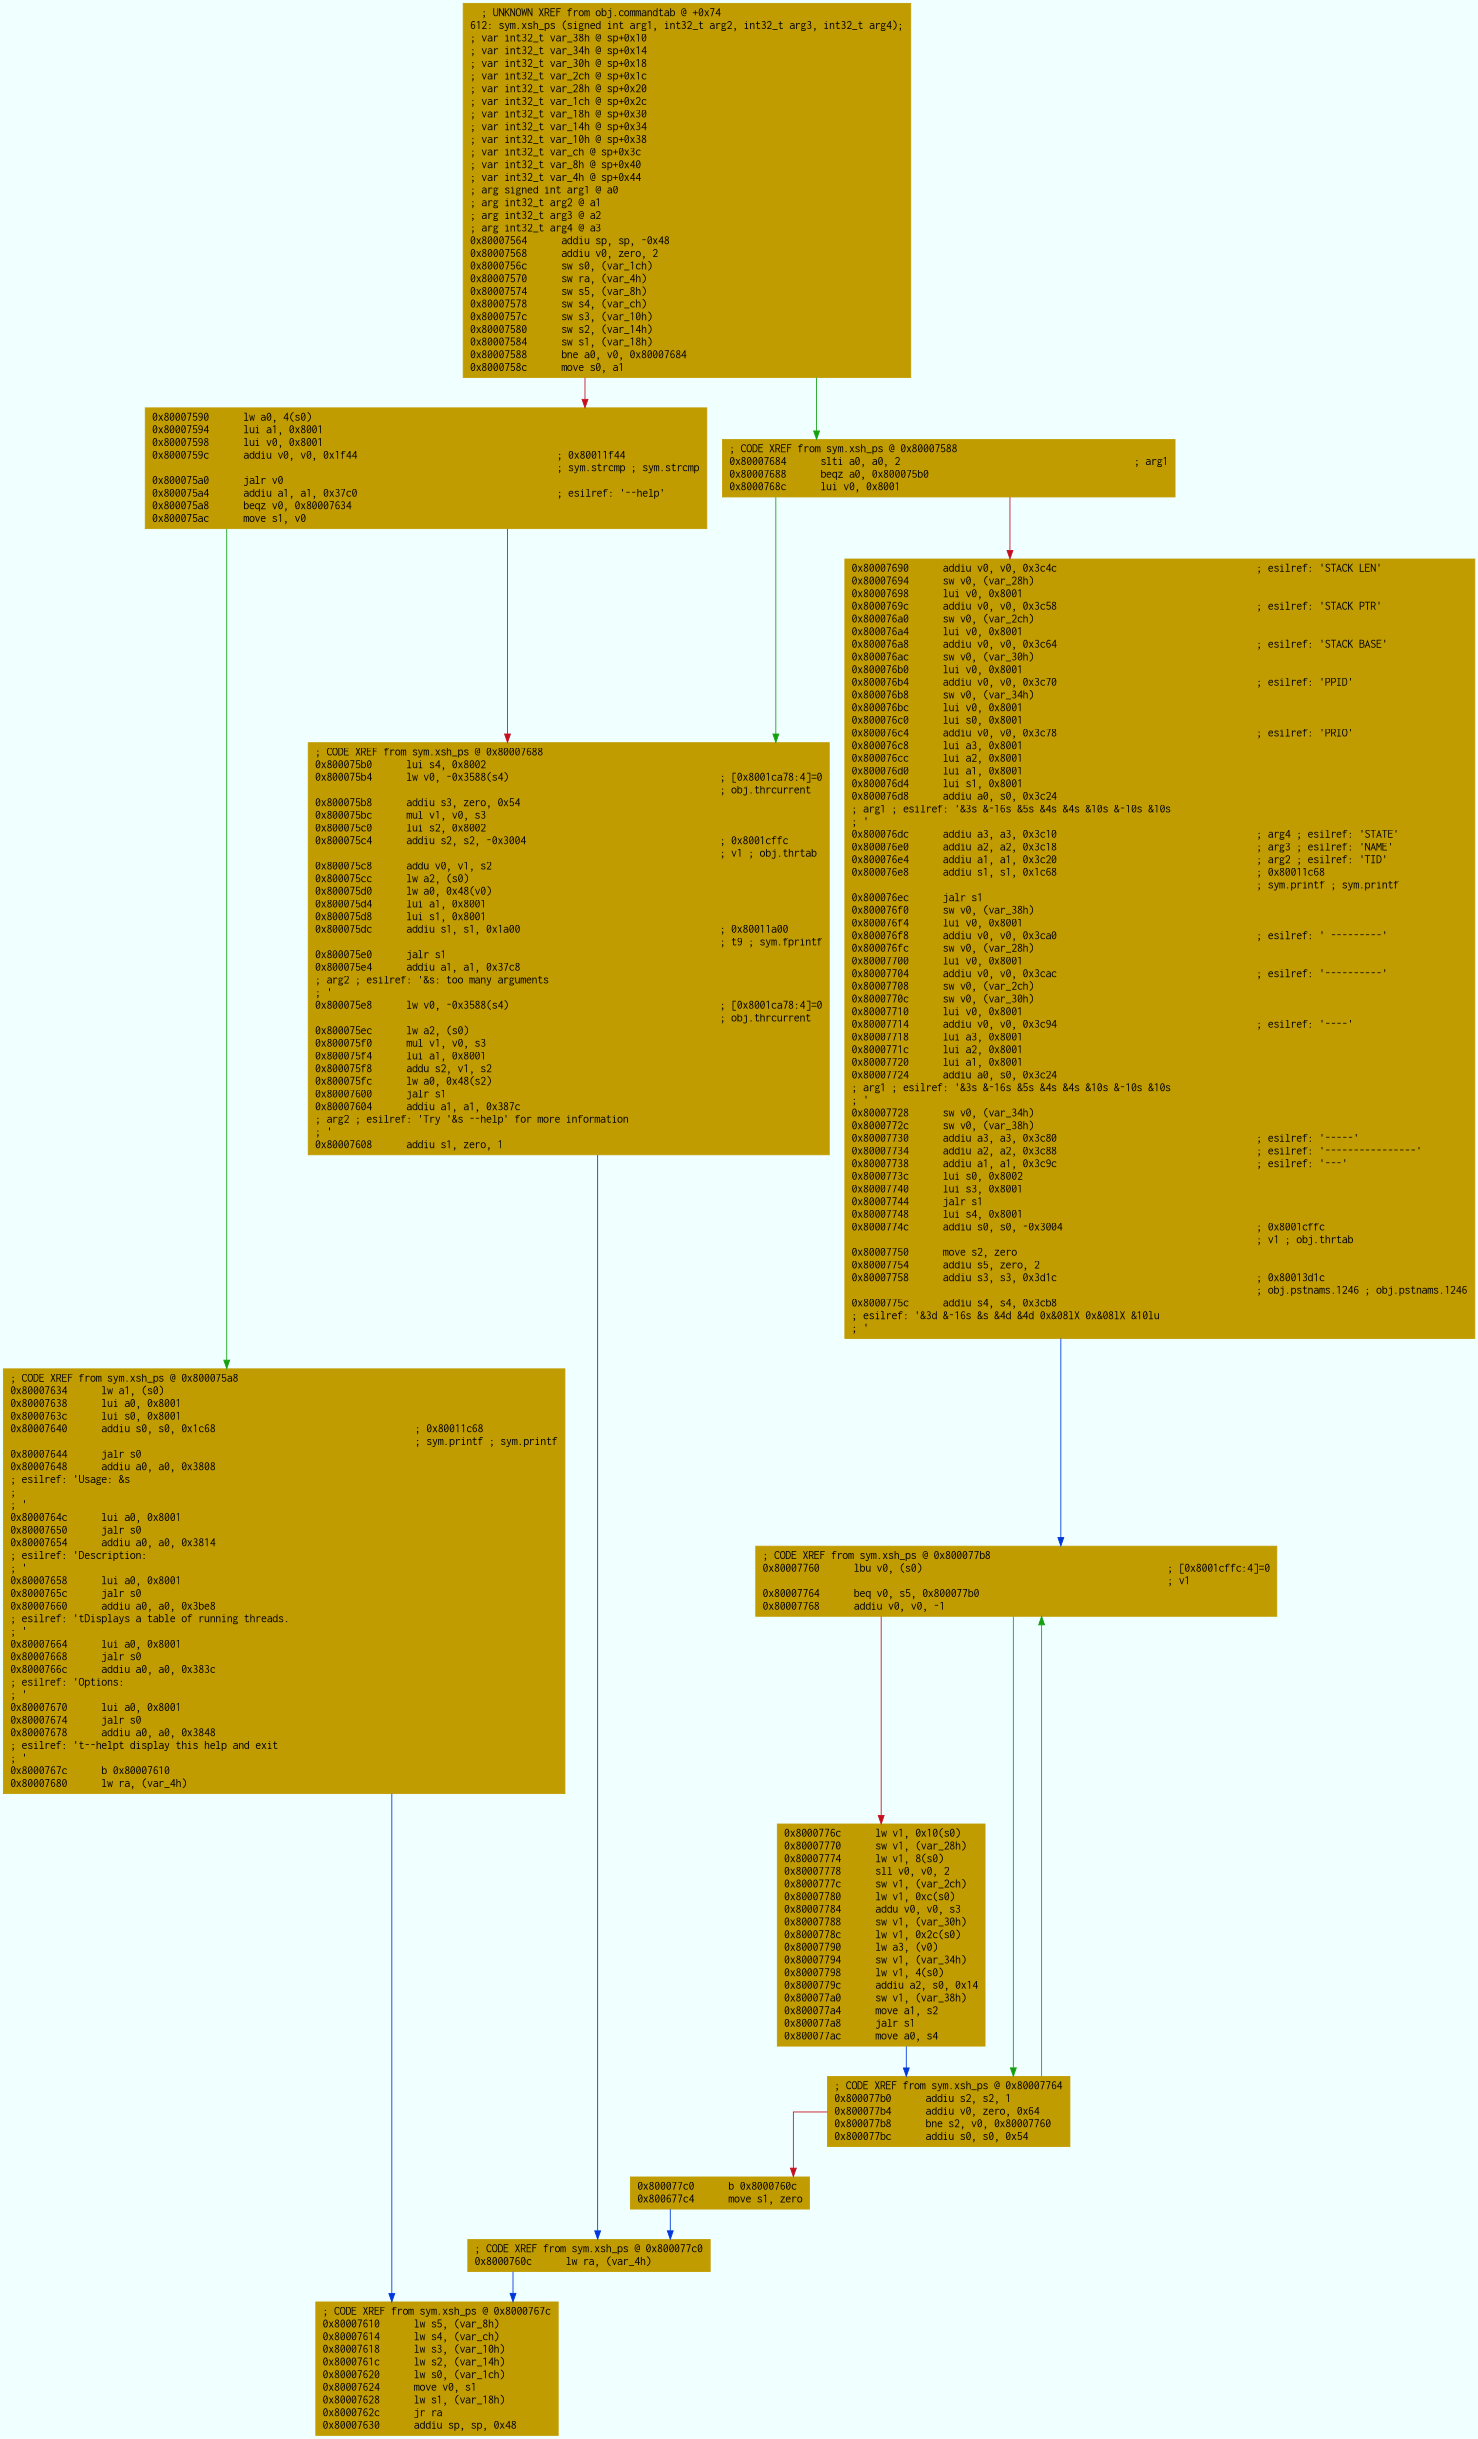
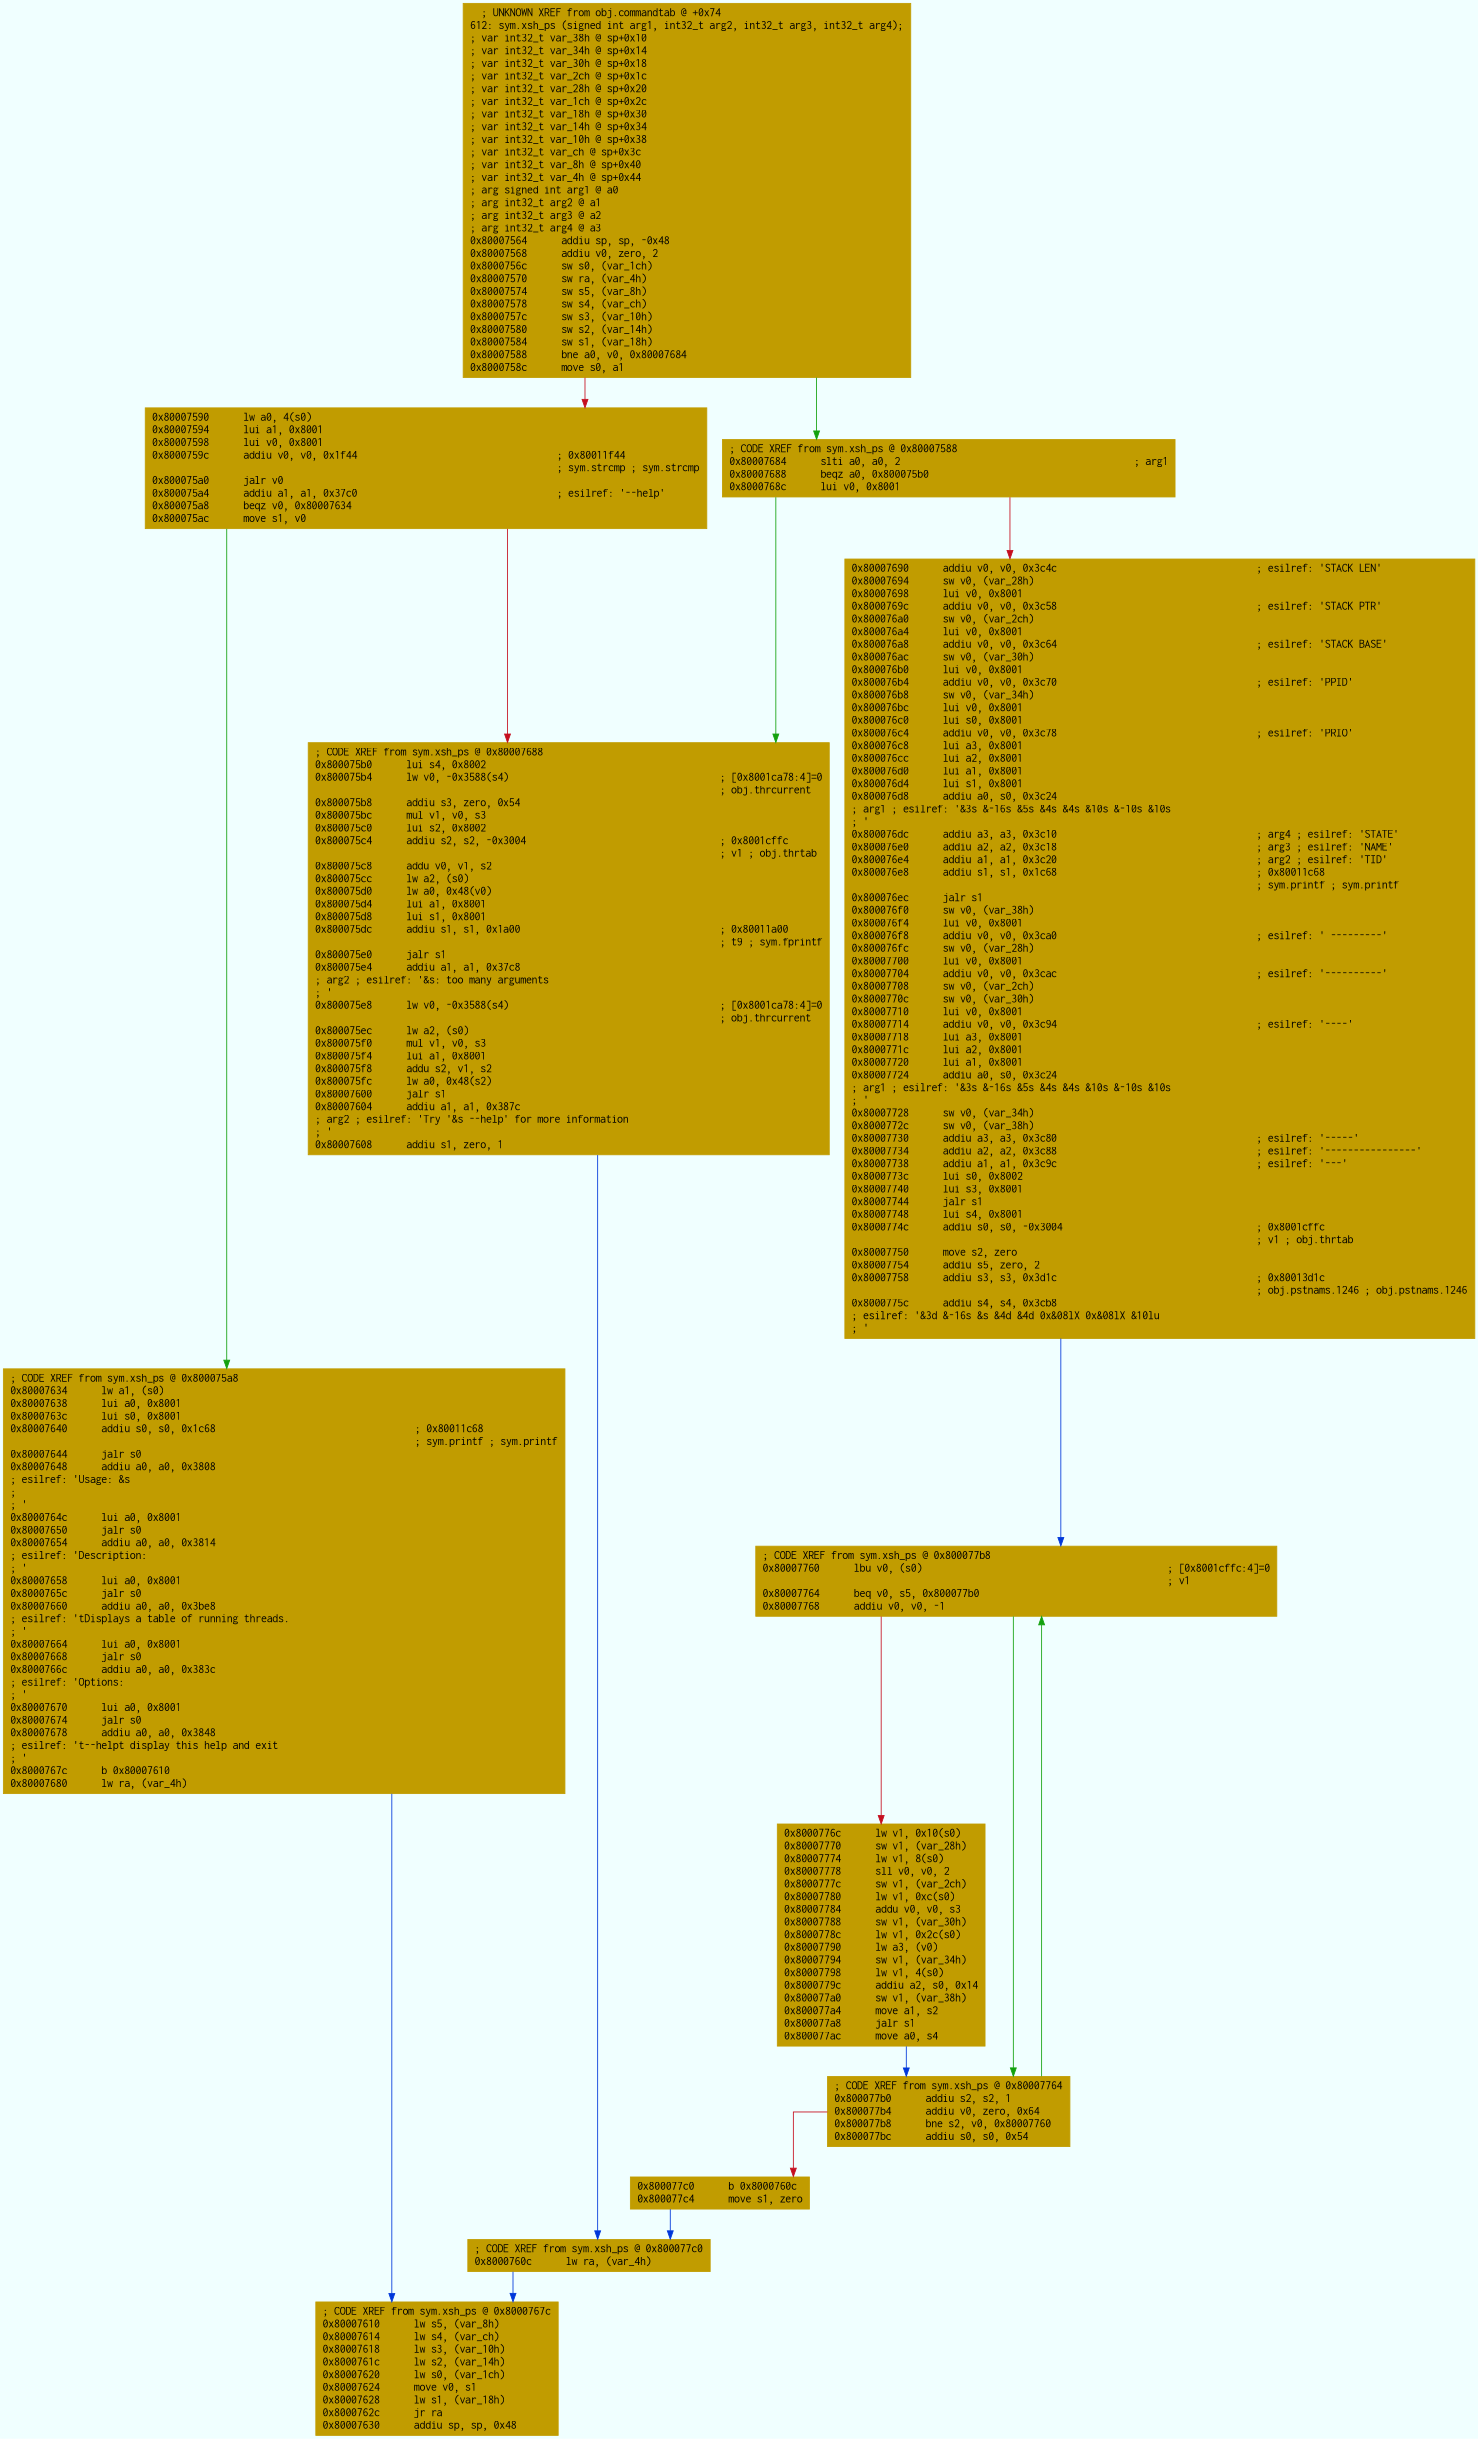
(720, 2193) -> (720, 2193)
